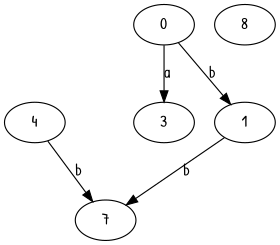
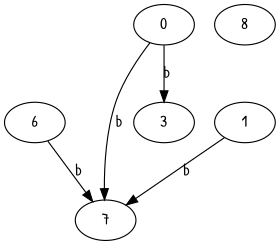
(201, 69) -> (113, 111)
(167, 74) -> (167, 74)
(35, 122) -> (35, 122)
